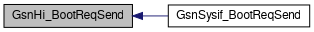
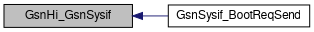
(68, 16) -> (68, 16)
